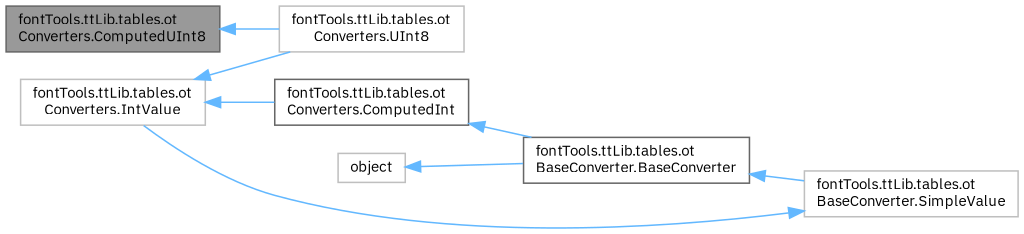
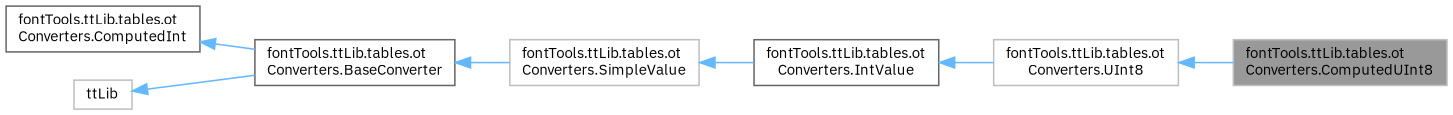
(113, 29) -> (1340, 63)
(257, 29) -> (1214, 63)
(113, 102) -> (846, 63)
(248, 102) -> none
(637, 160) -> (355, 63)
(372, 168) -> (103, 95)
(911, 194) -> (604, 63)
